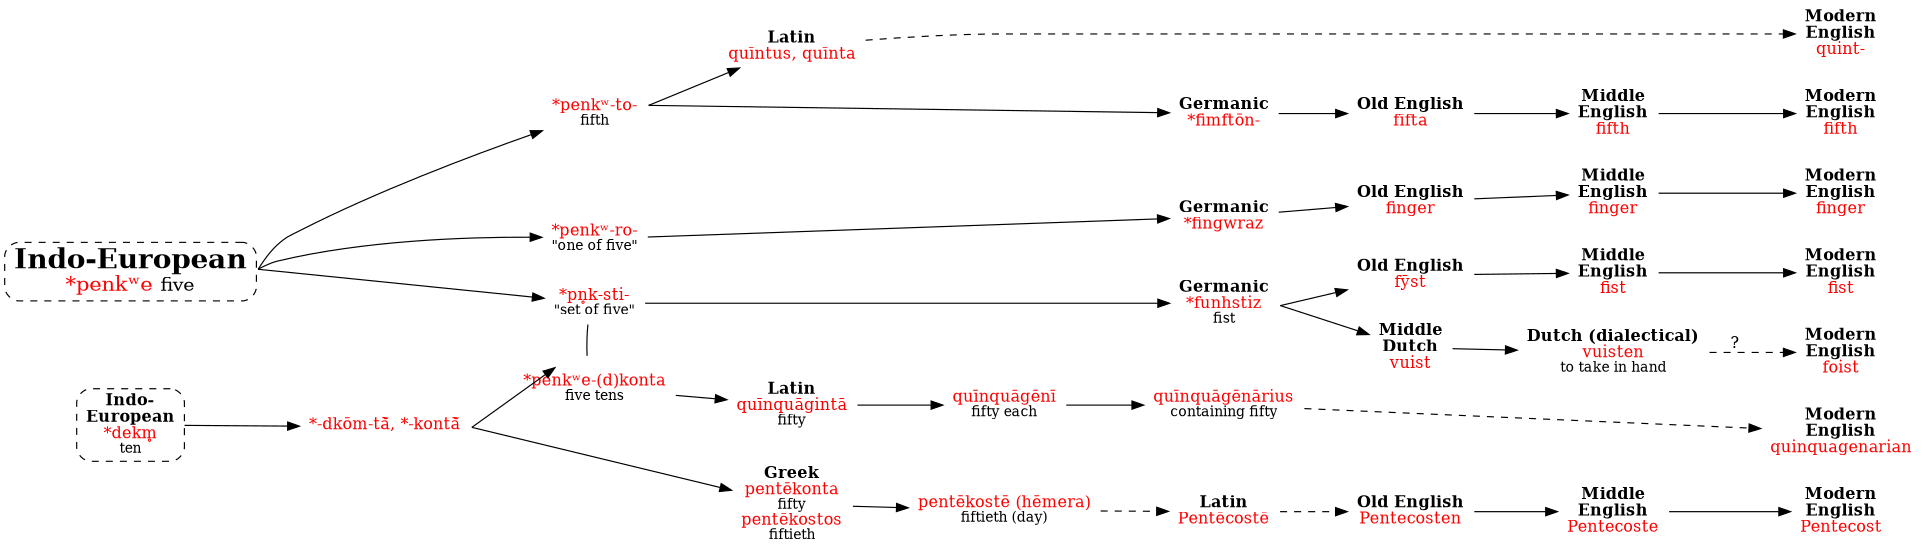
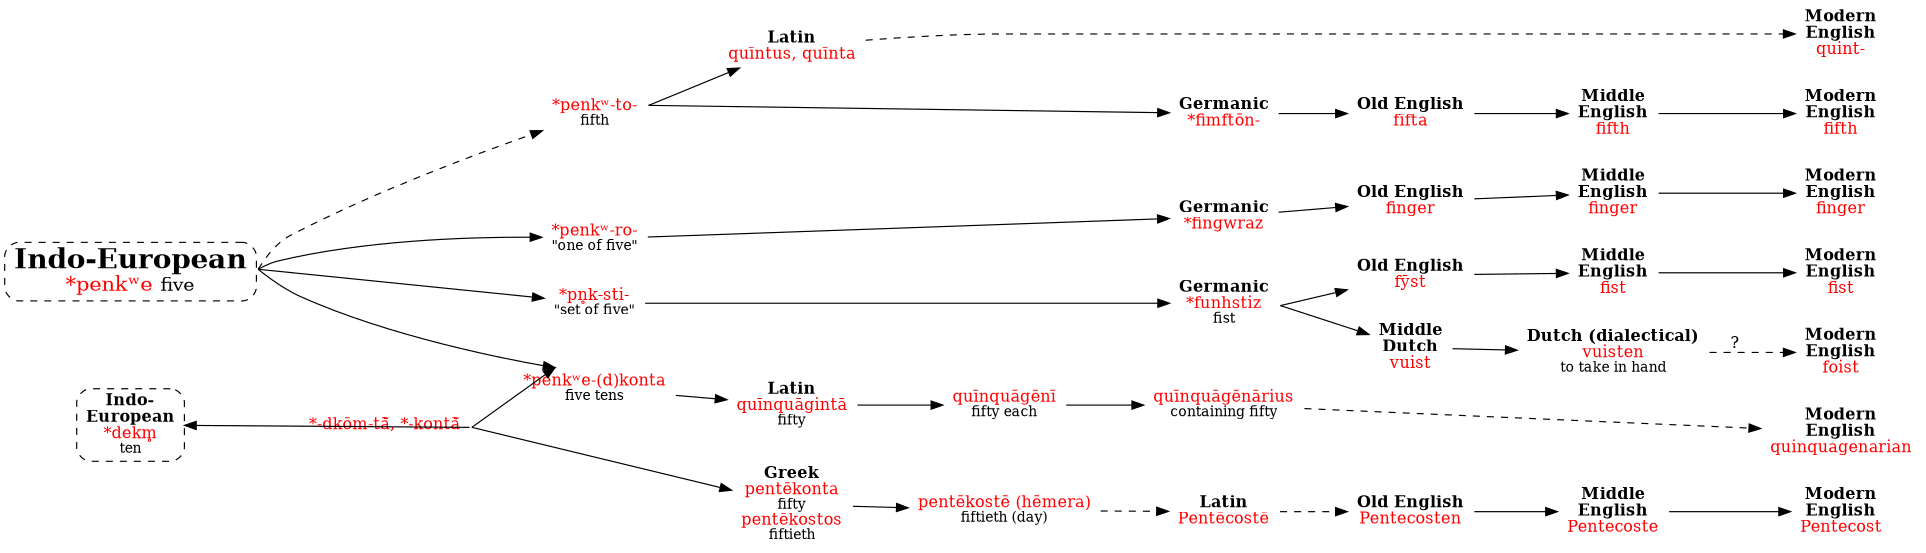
(387, 190) -> (387, 190)
(587, 340) -> (396, 331)
(236, 426) -> (333, 426)
